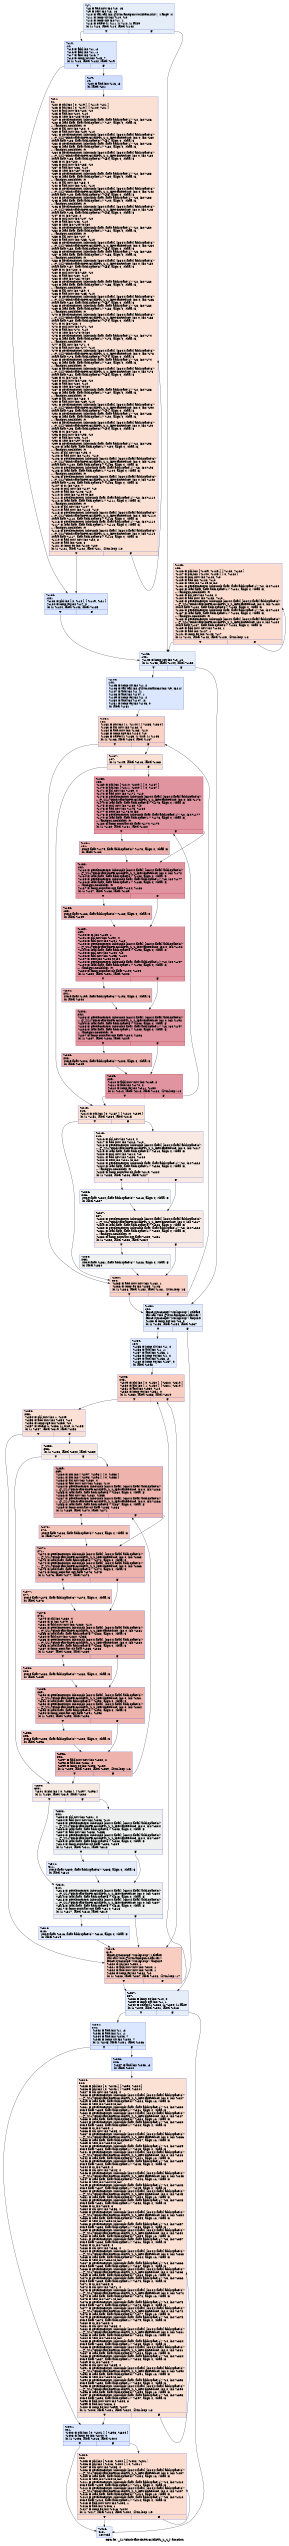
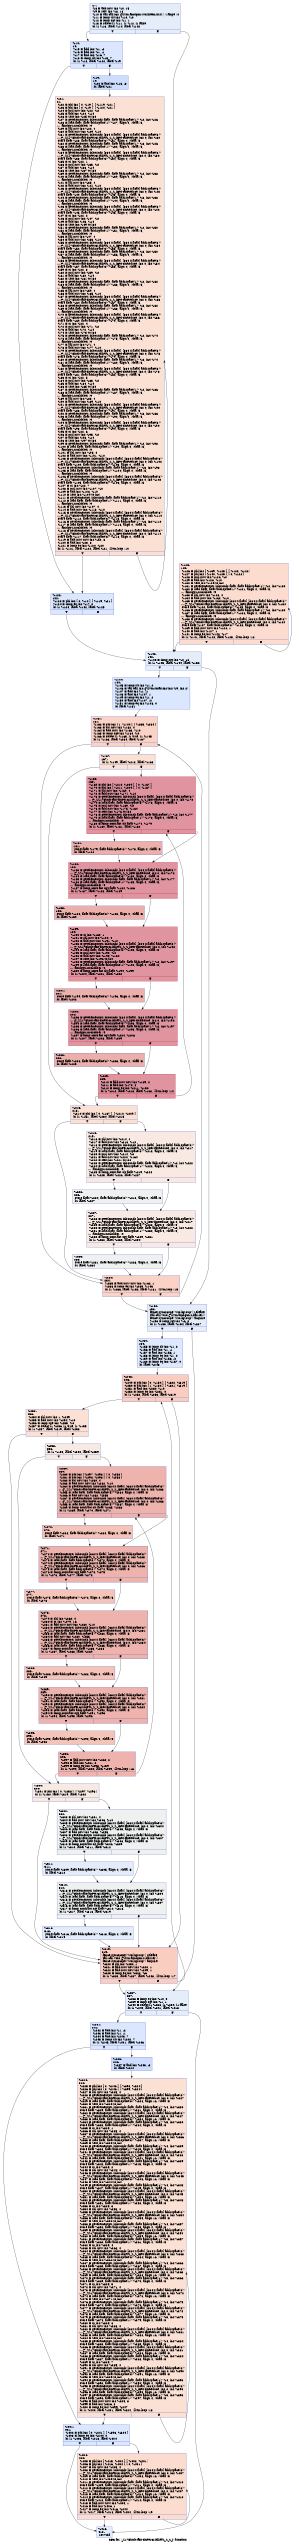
(39, 1844) -> (37, 1902)
